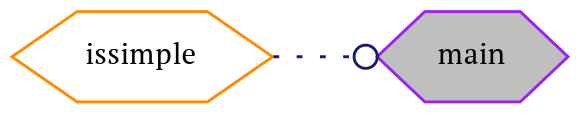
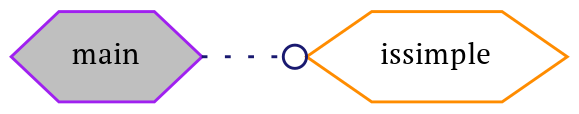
(314, 57) -> (242, 57)
